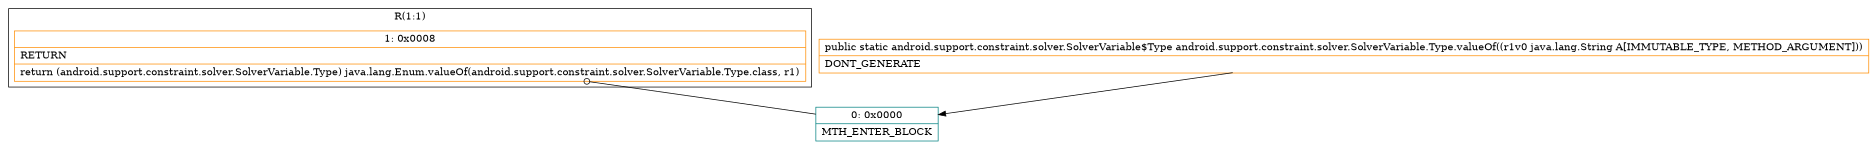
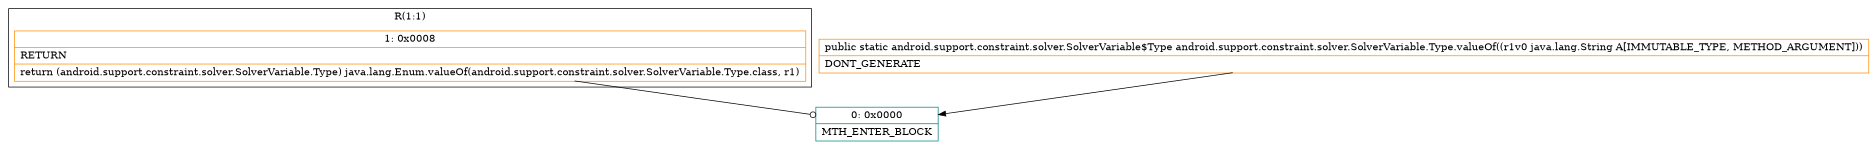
(703, 98) -> (692, 98)
